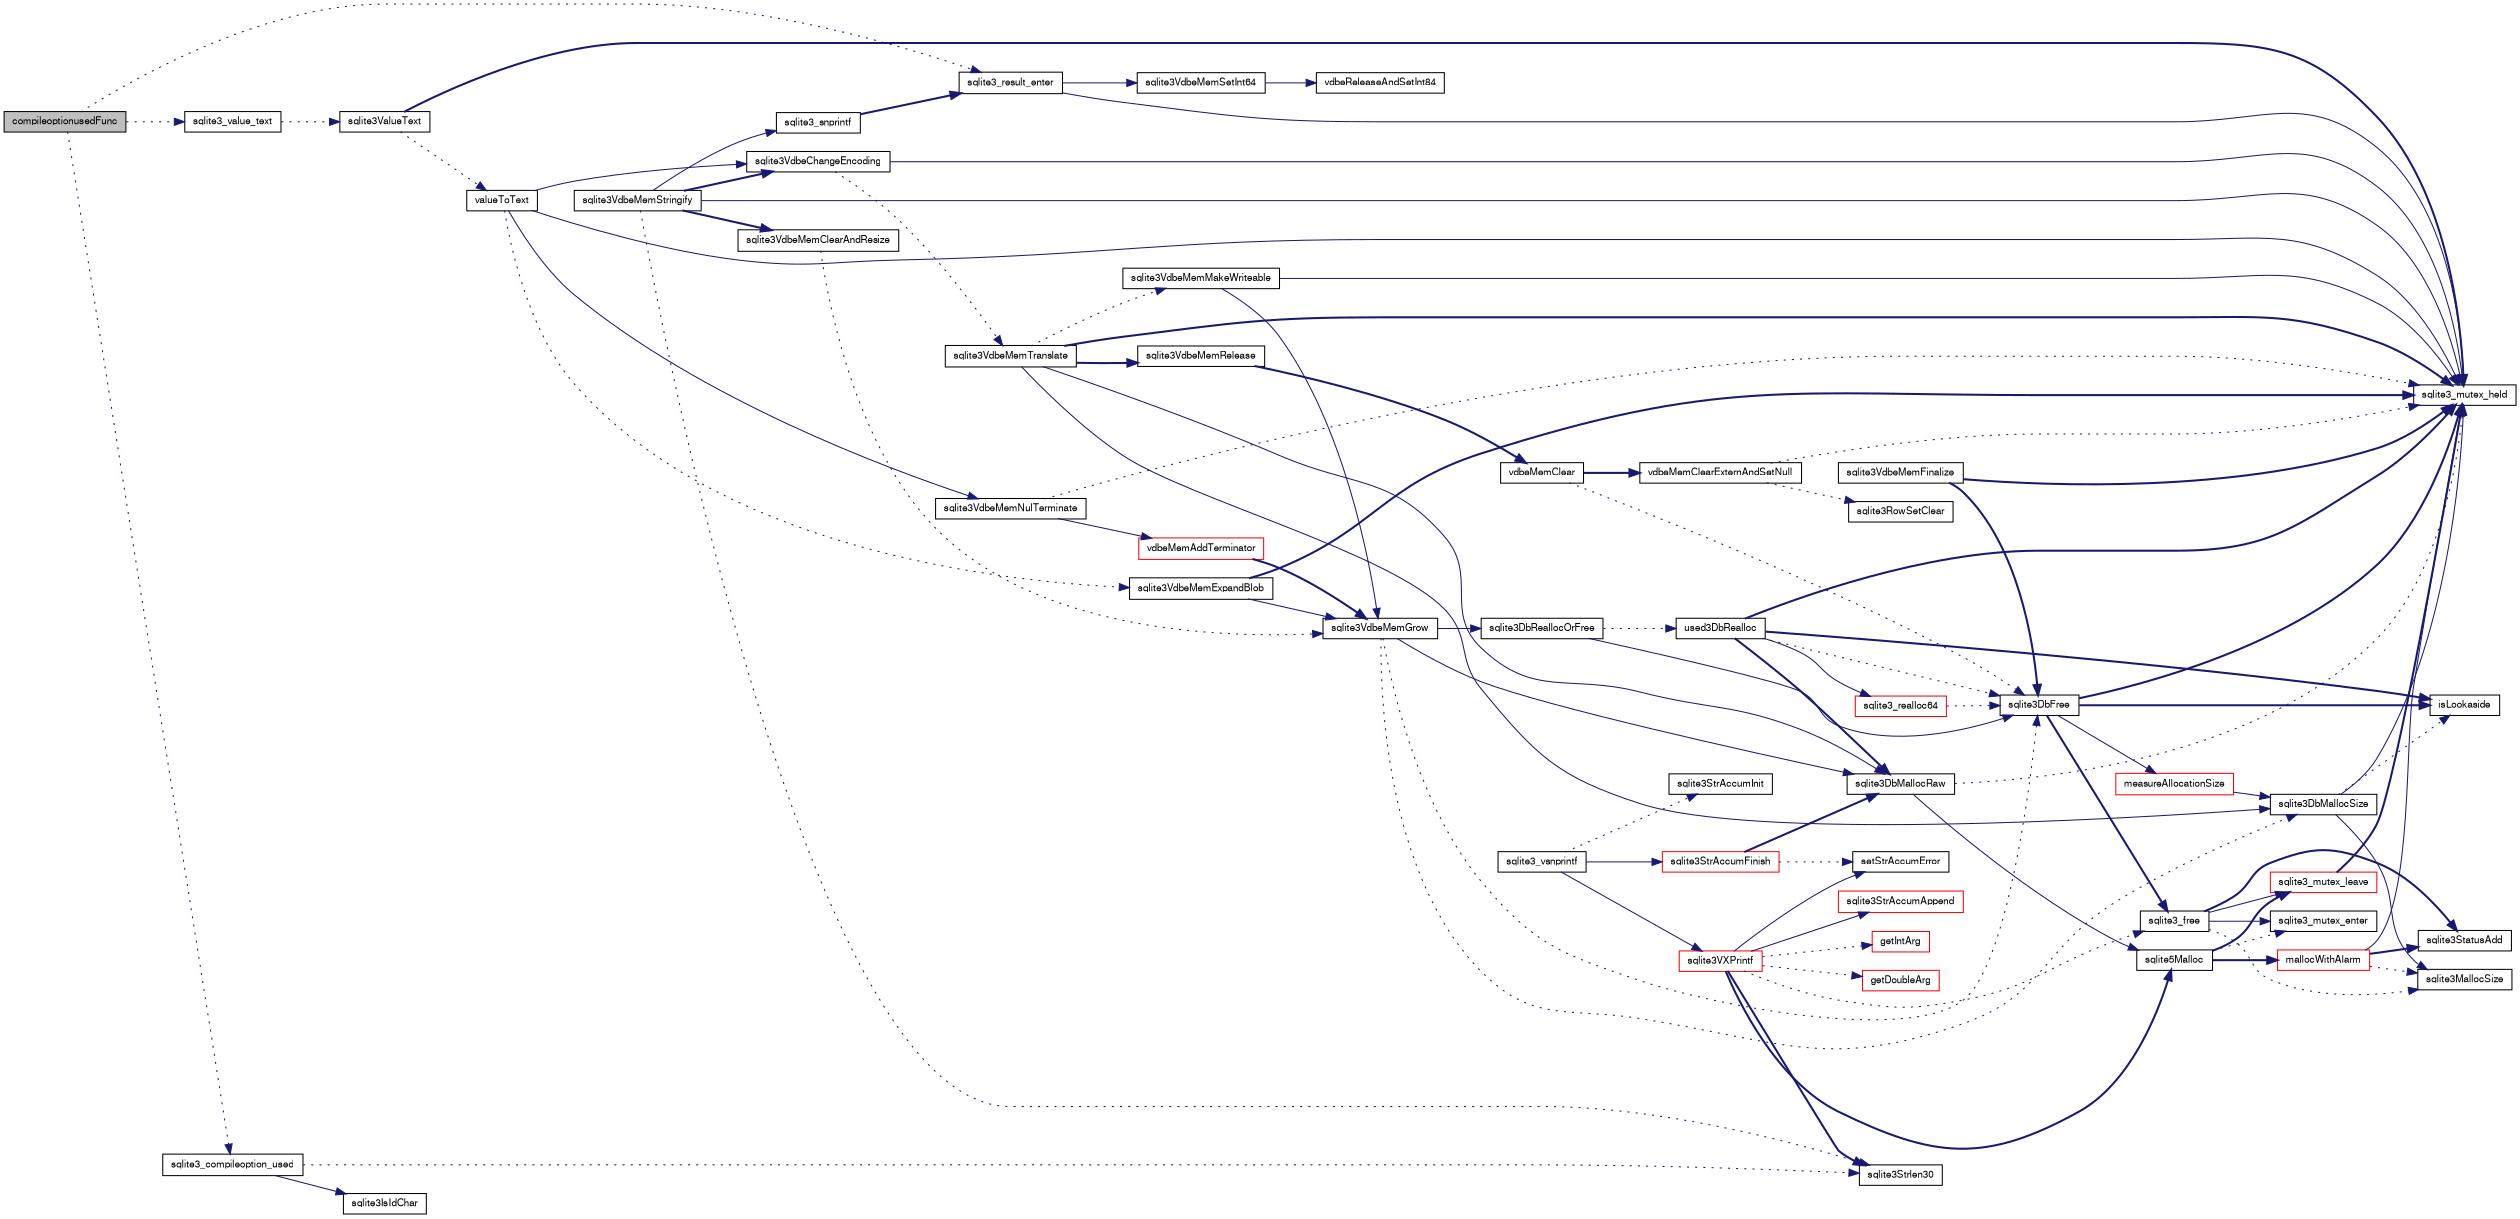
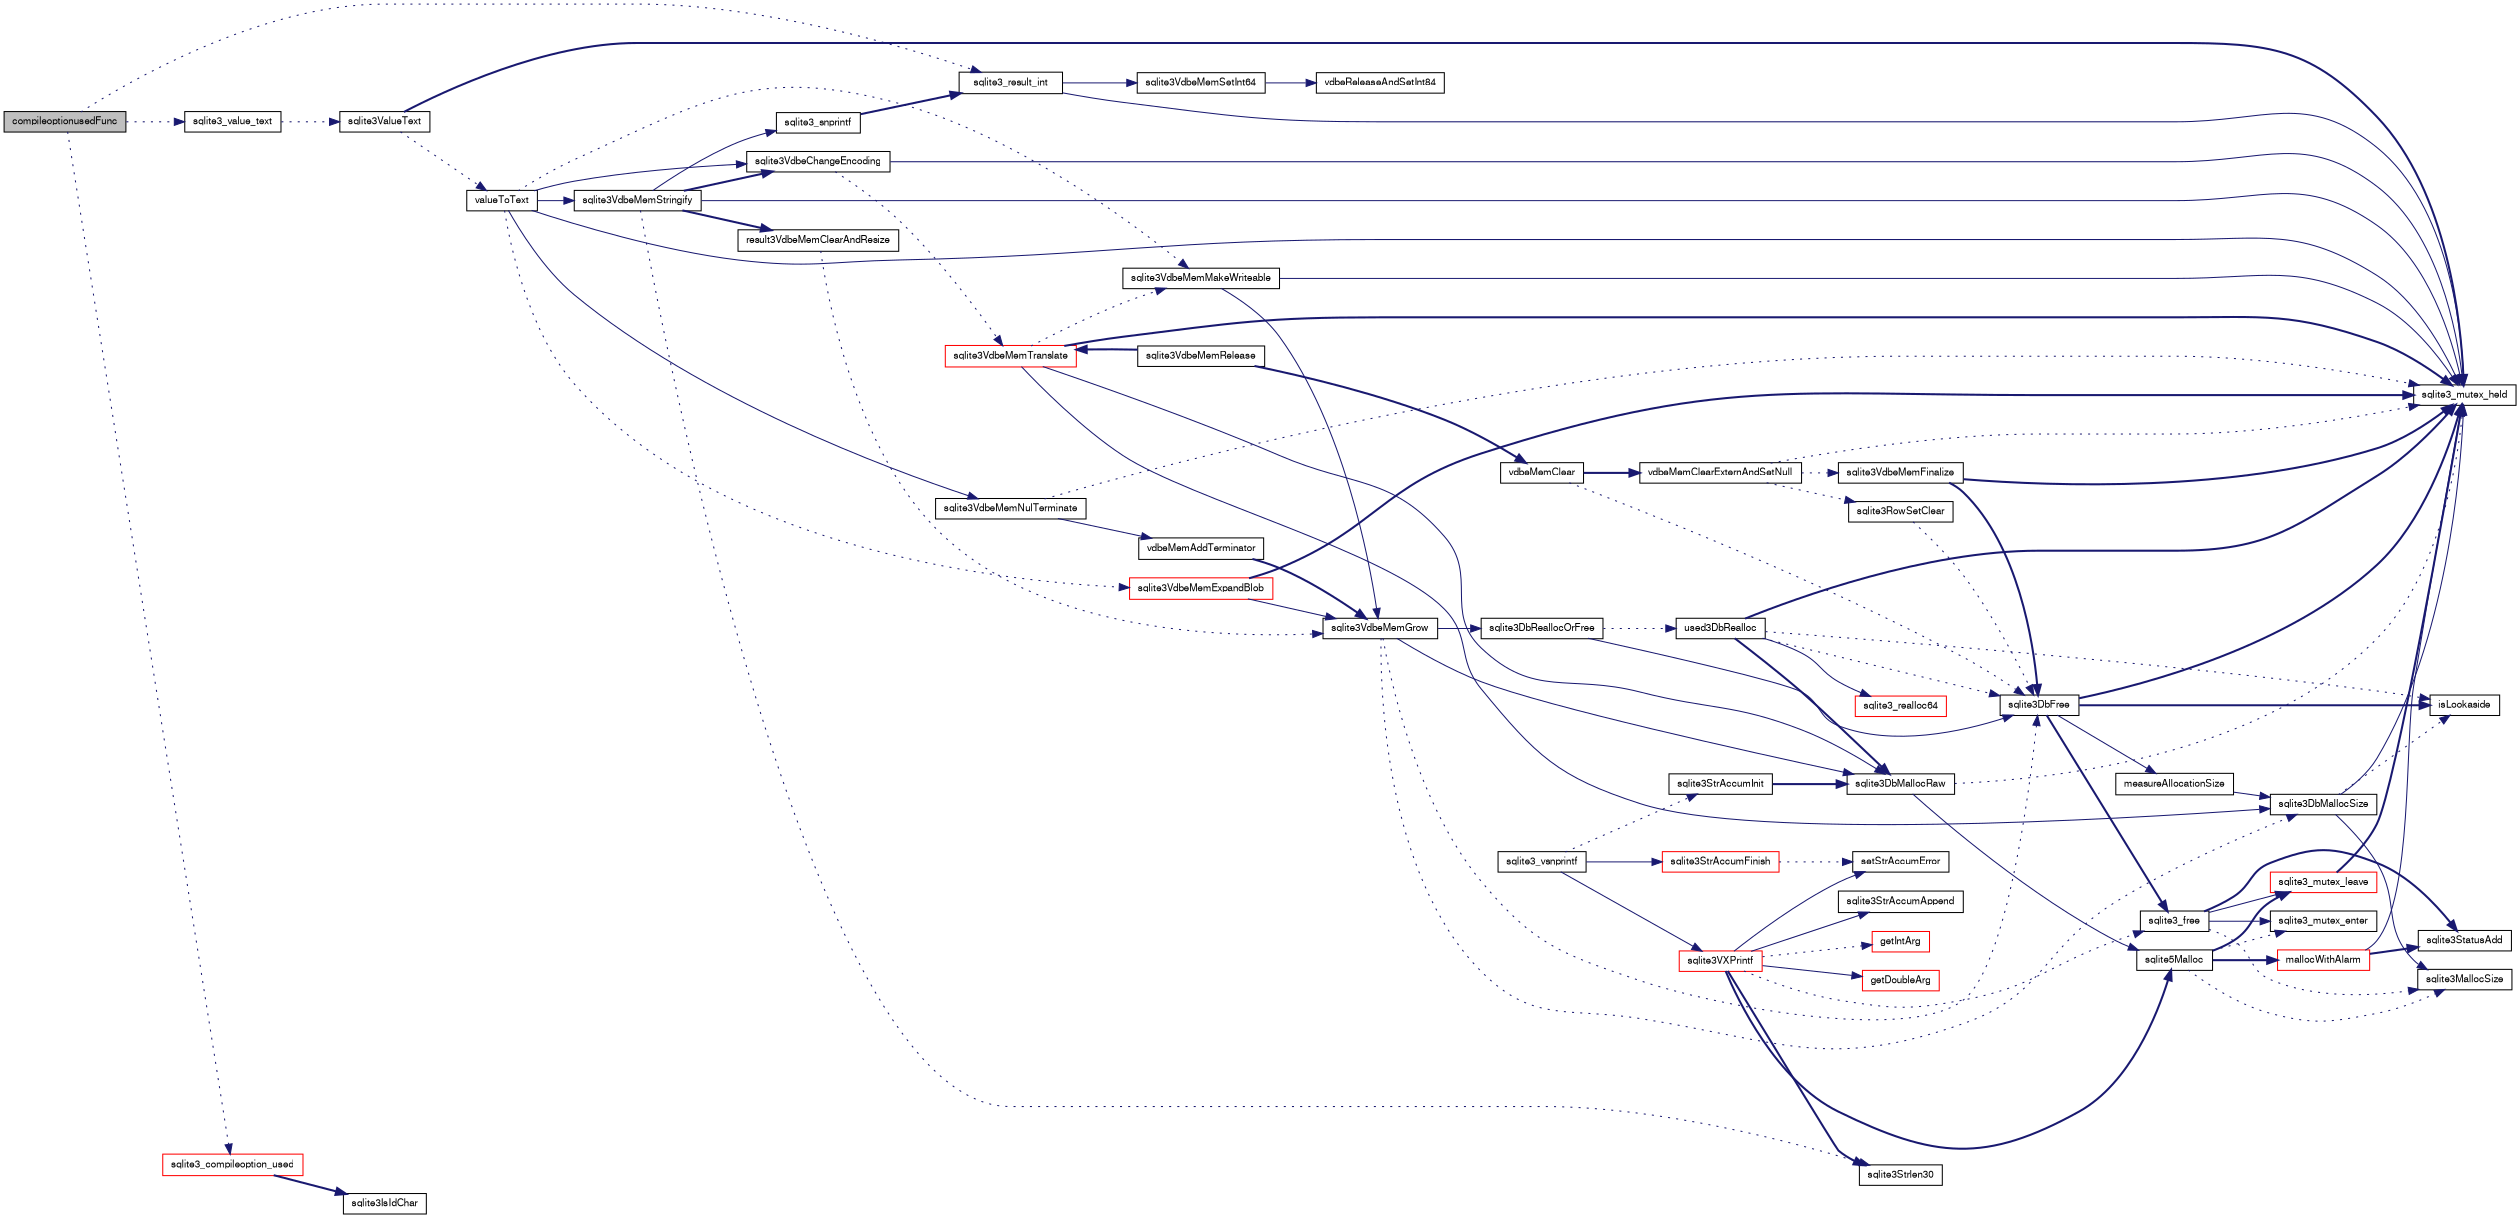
(1011, 83) -> (1011, 83)
none -> (860, 95)
none -> (551, 201)
(818, 241) -> (818, 241)
(1011, 356) -> (1011, 356)
(1102, 363) -> (1112, 349)
none -> (1815, 473)
(1201, 549) -> (1201, 549)
(1201, 589) -> (1201, 589)
(2093, 660) -> (2093, 660)
(1968, 706) -> (1979, 598)
(2175, 784) -> (2175, 784)
(1797, 829) -> (1805, 784)
(1901, 902) -> (1901, 902)
(2388, 969) -> (2308, 1020)
(1807, 971) -> (1807, 971)
(233, 1165) -> (233, 1165)
(1076, 1165) -> none
(305, 1183) -> (305, 1183)
